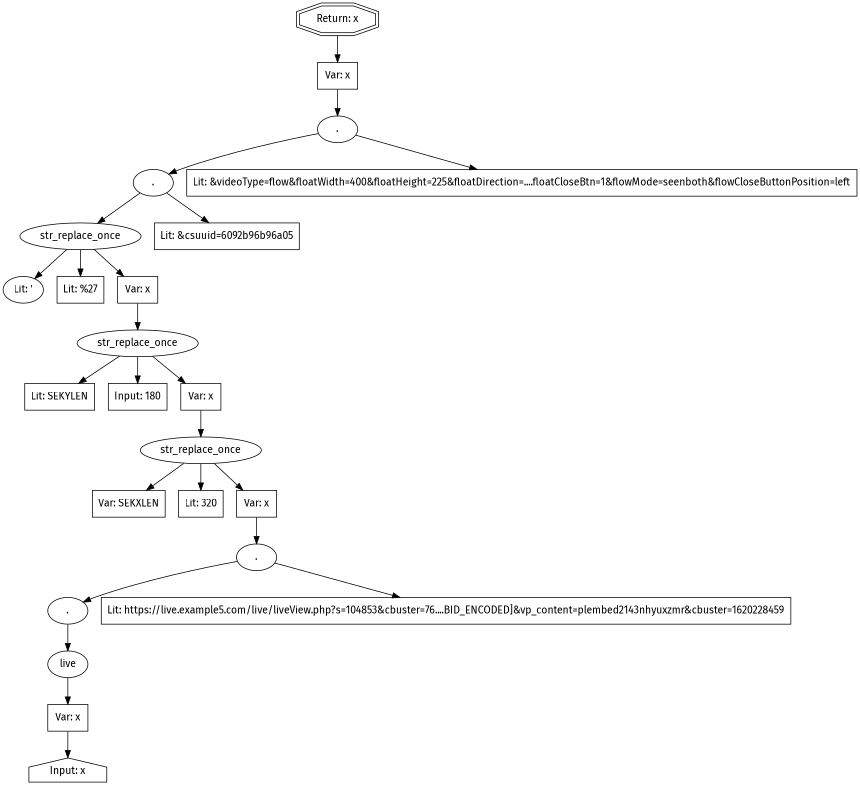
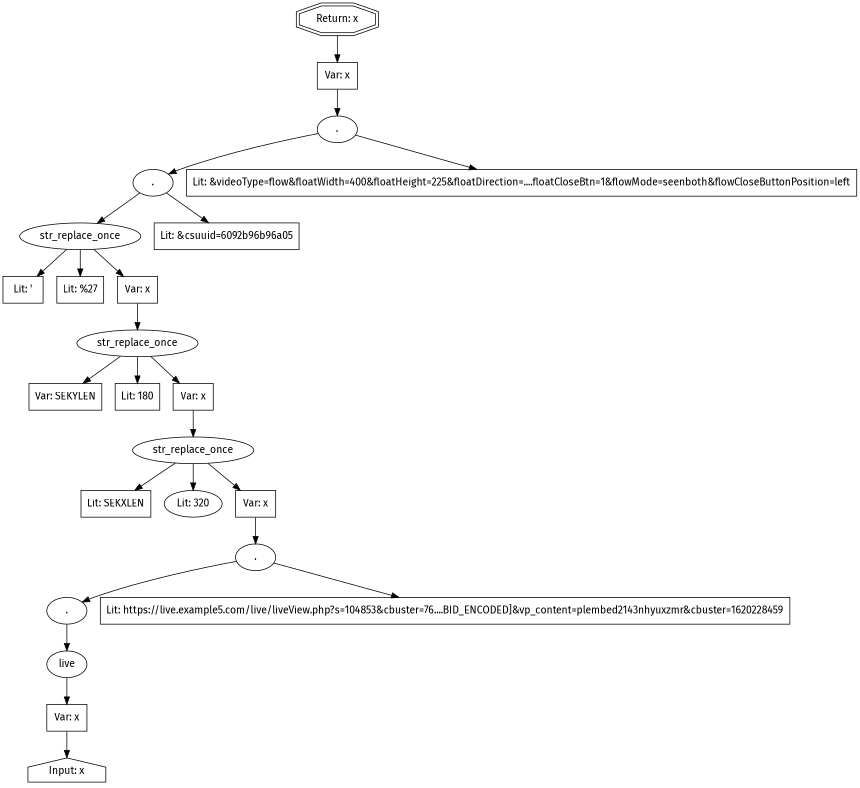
(23, 290) -> (23, 290)
(60, 397) -> (65, 397)
(138, 397) -> (137, 397)
(129, 504) -> (116, 504)
(201, 504) -> (193, 504)
